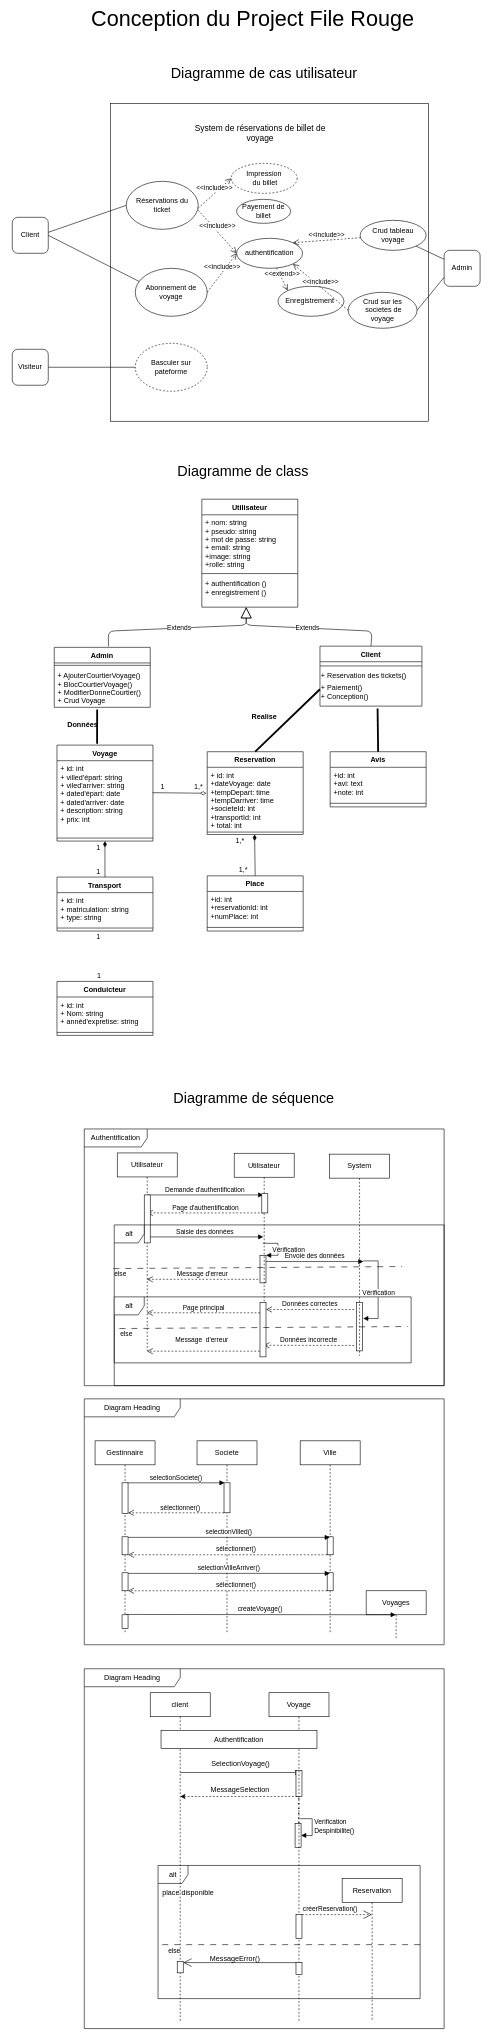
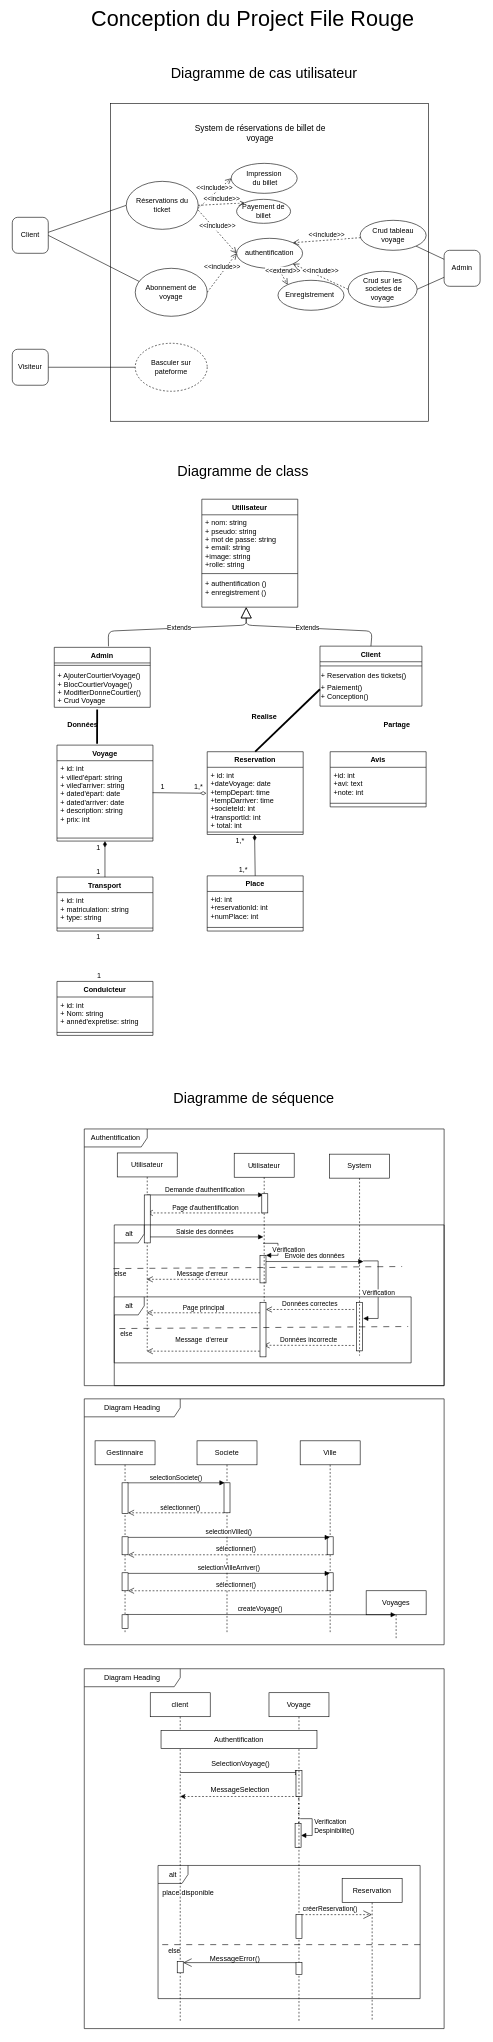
(264, 178) -> (264, 178)
none -> (223, 204)
(311, 301) -> (311, 295)
(383, 310) -> (383, 289)
none -> (397, 725)
(378, 729) -> none
